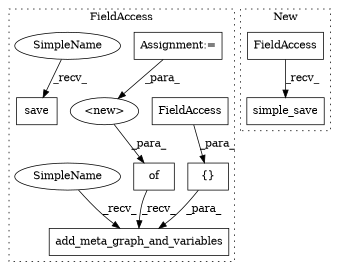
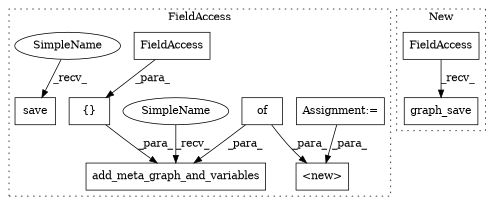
(104, 111) -> (322, 177)
(286, 111) -> (441, 111)
(127, 140) -> (286, 142)
(159, 209) -> (245, 144)
